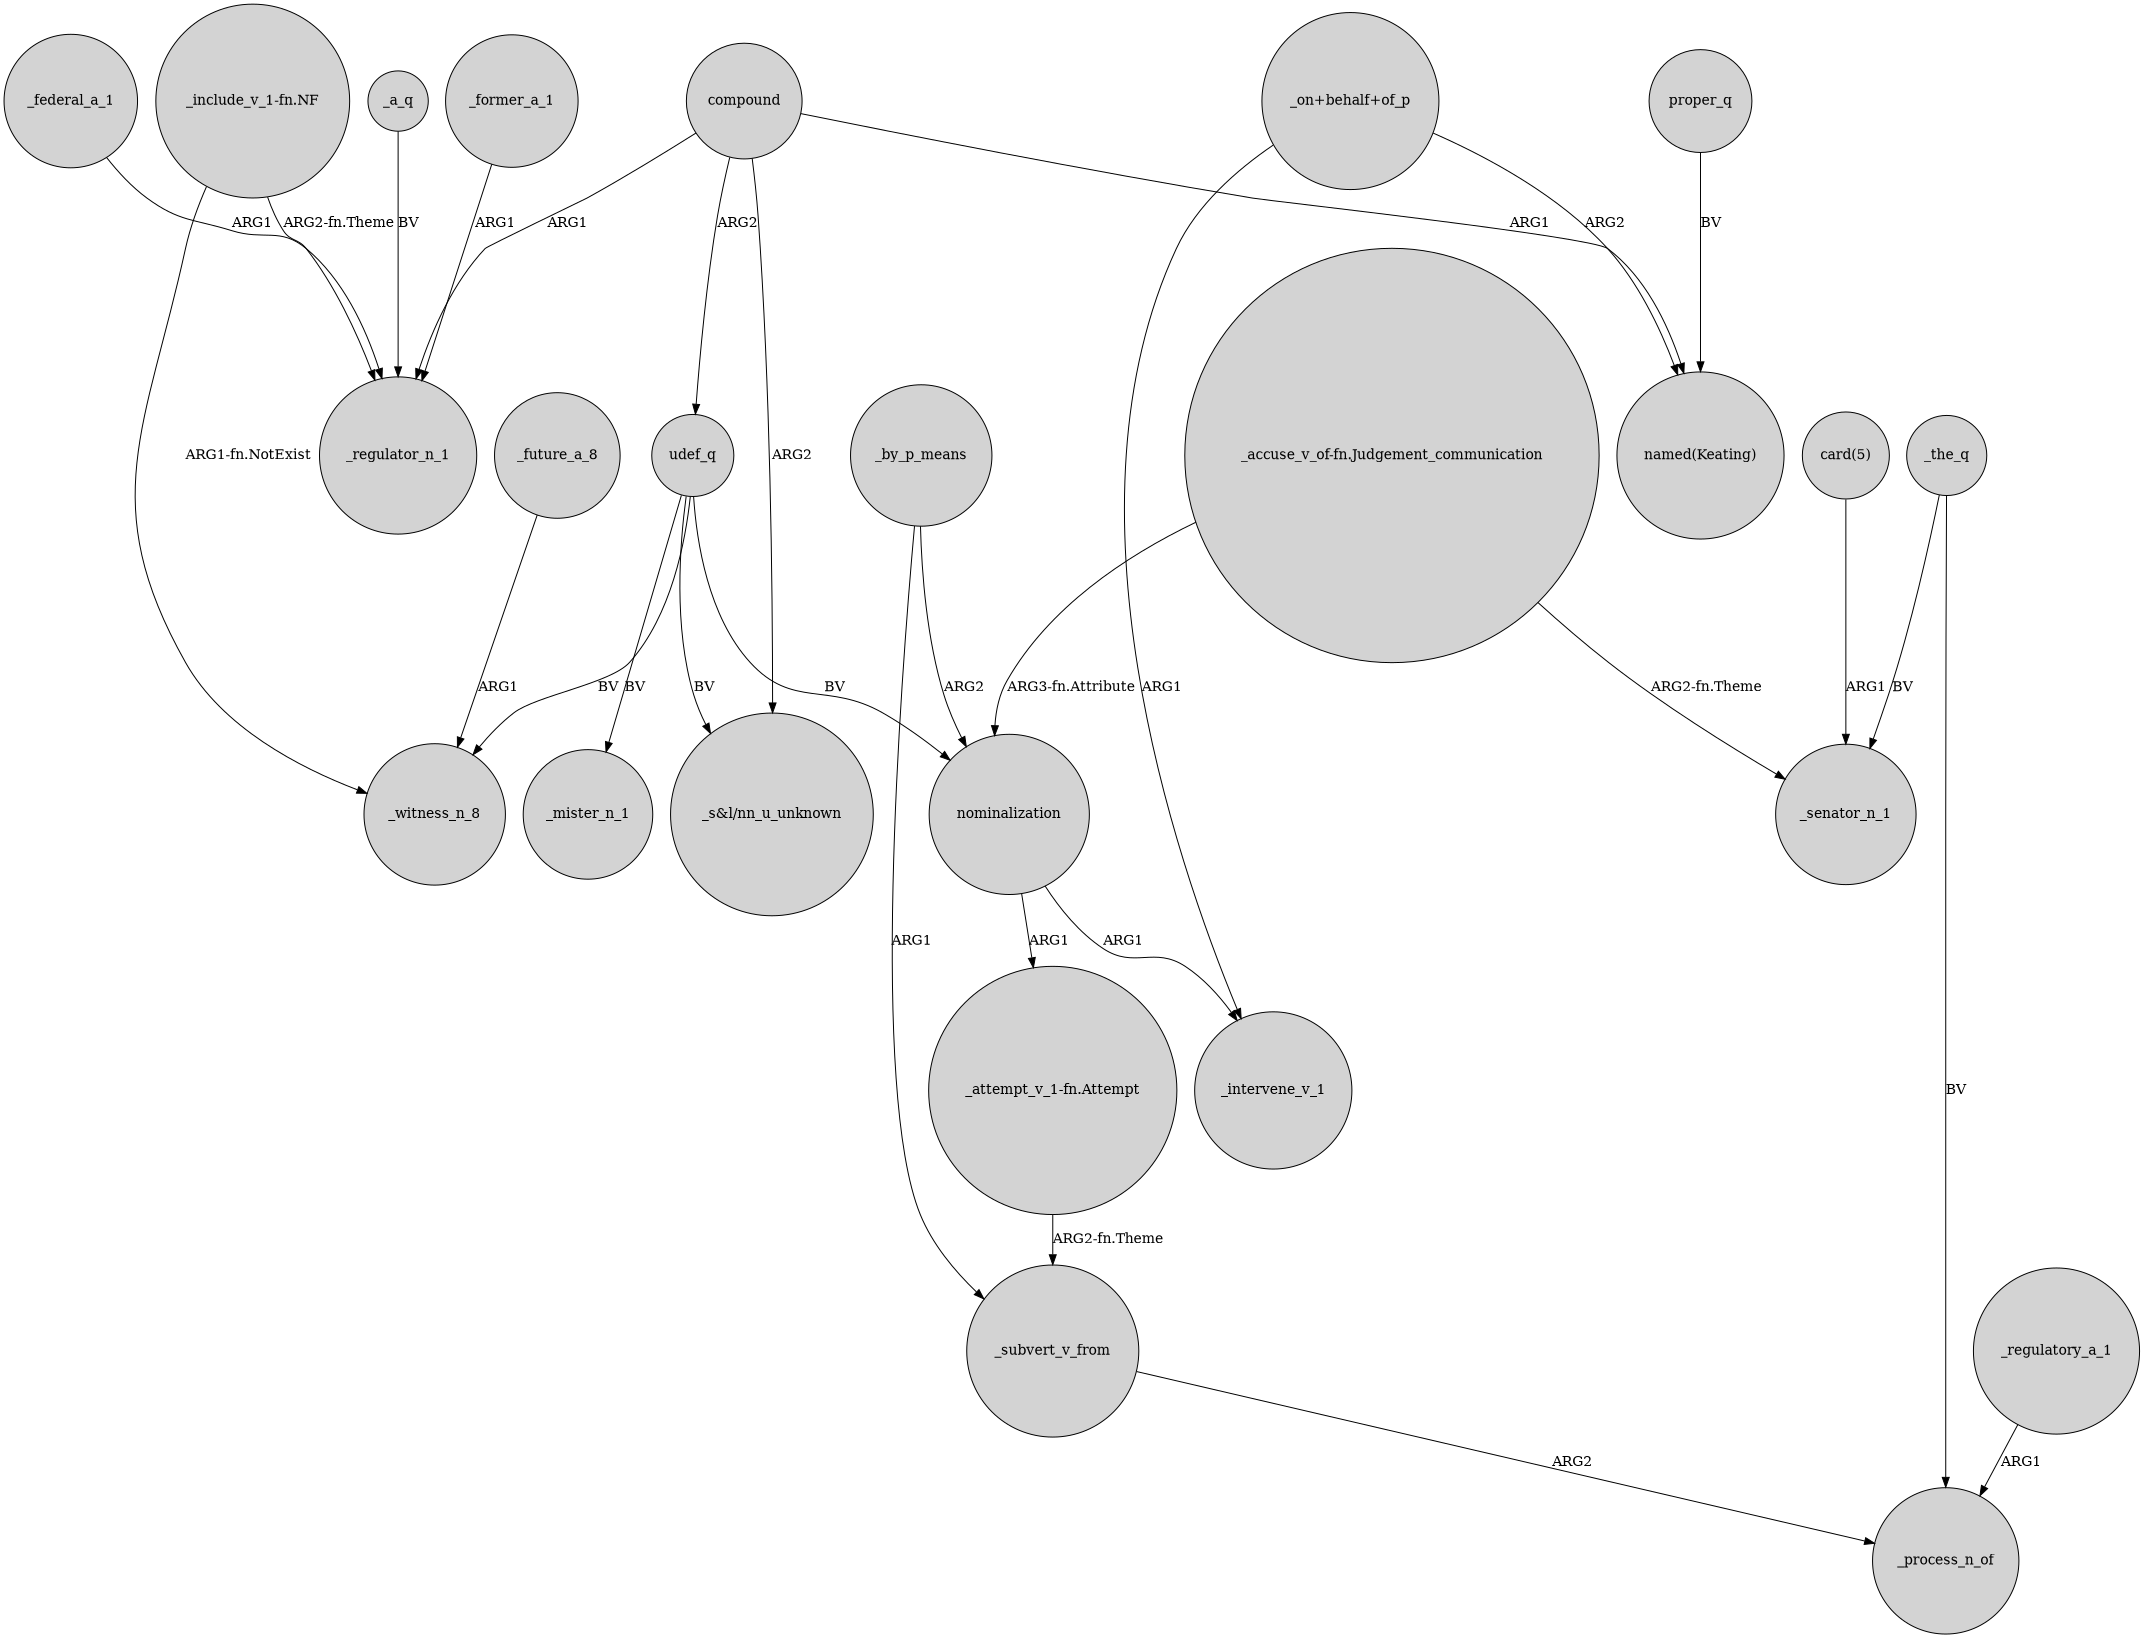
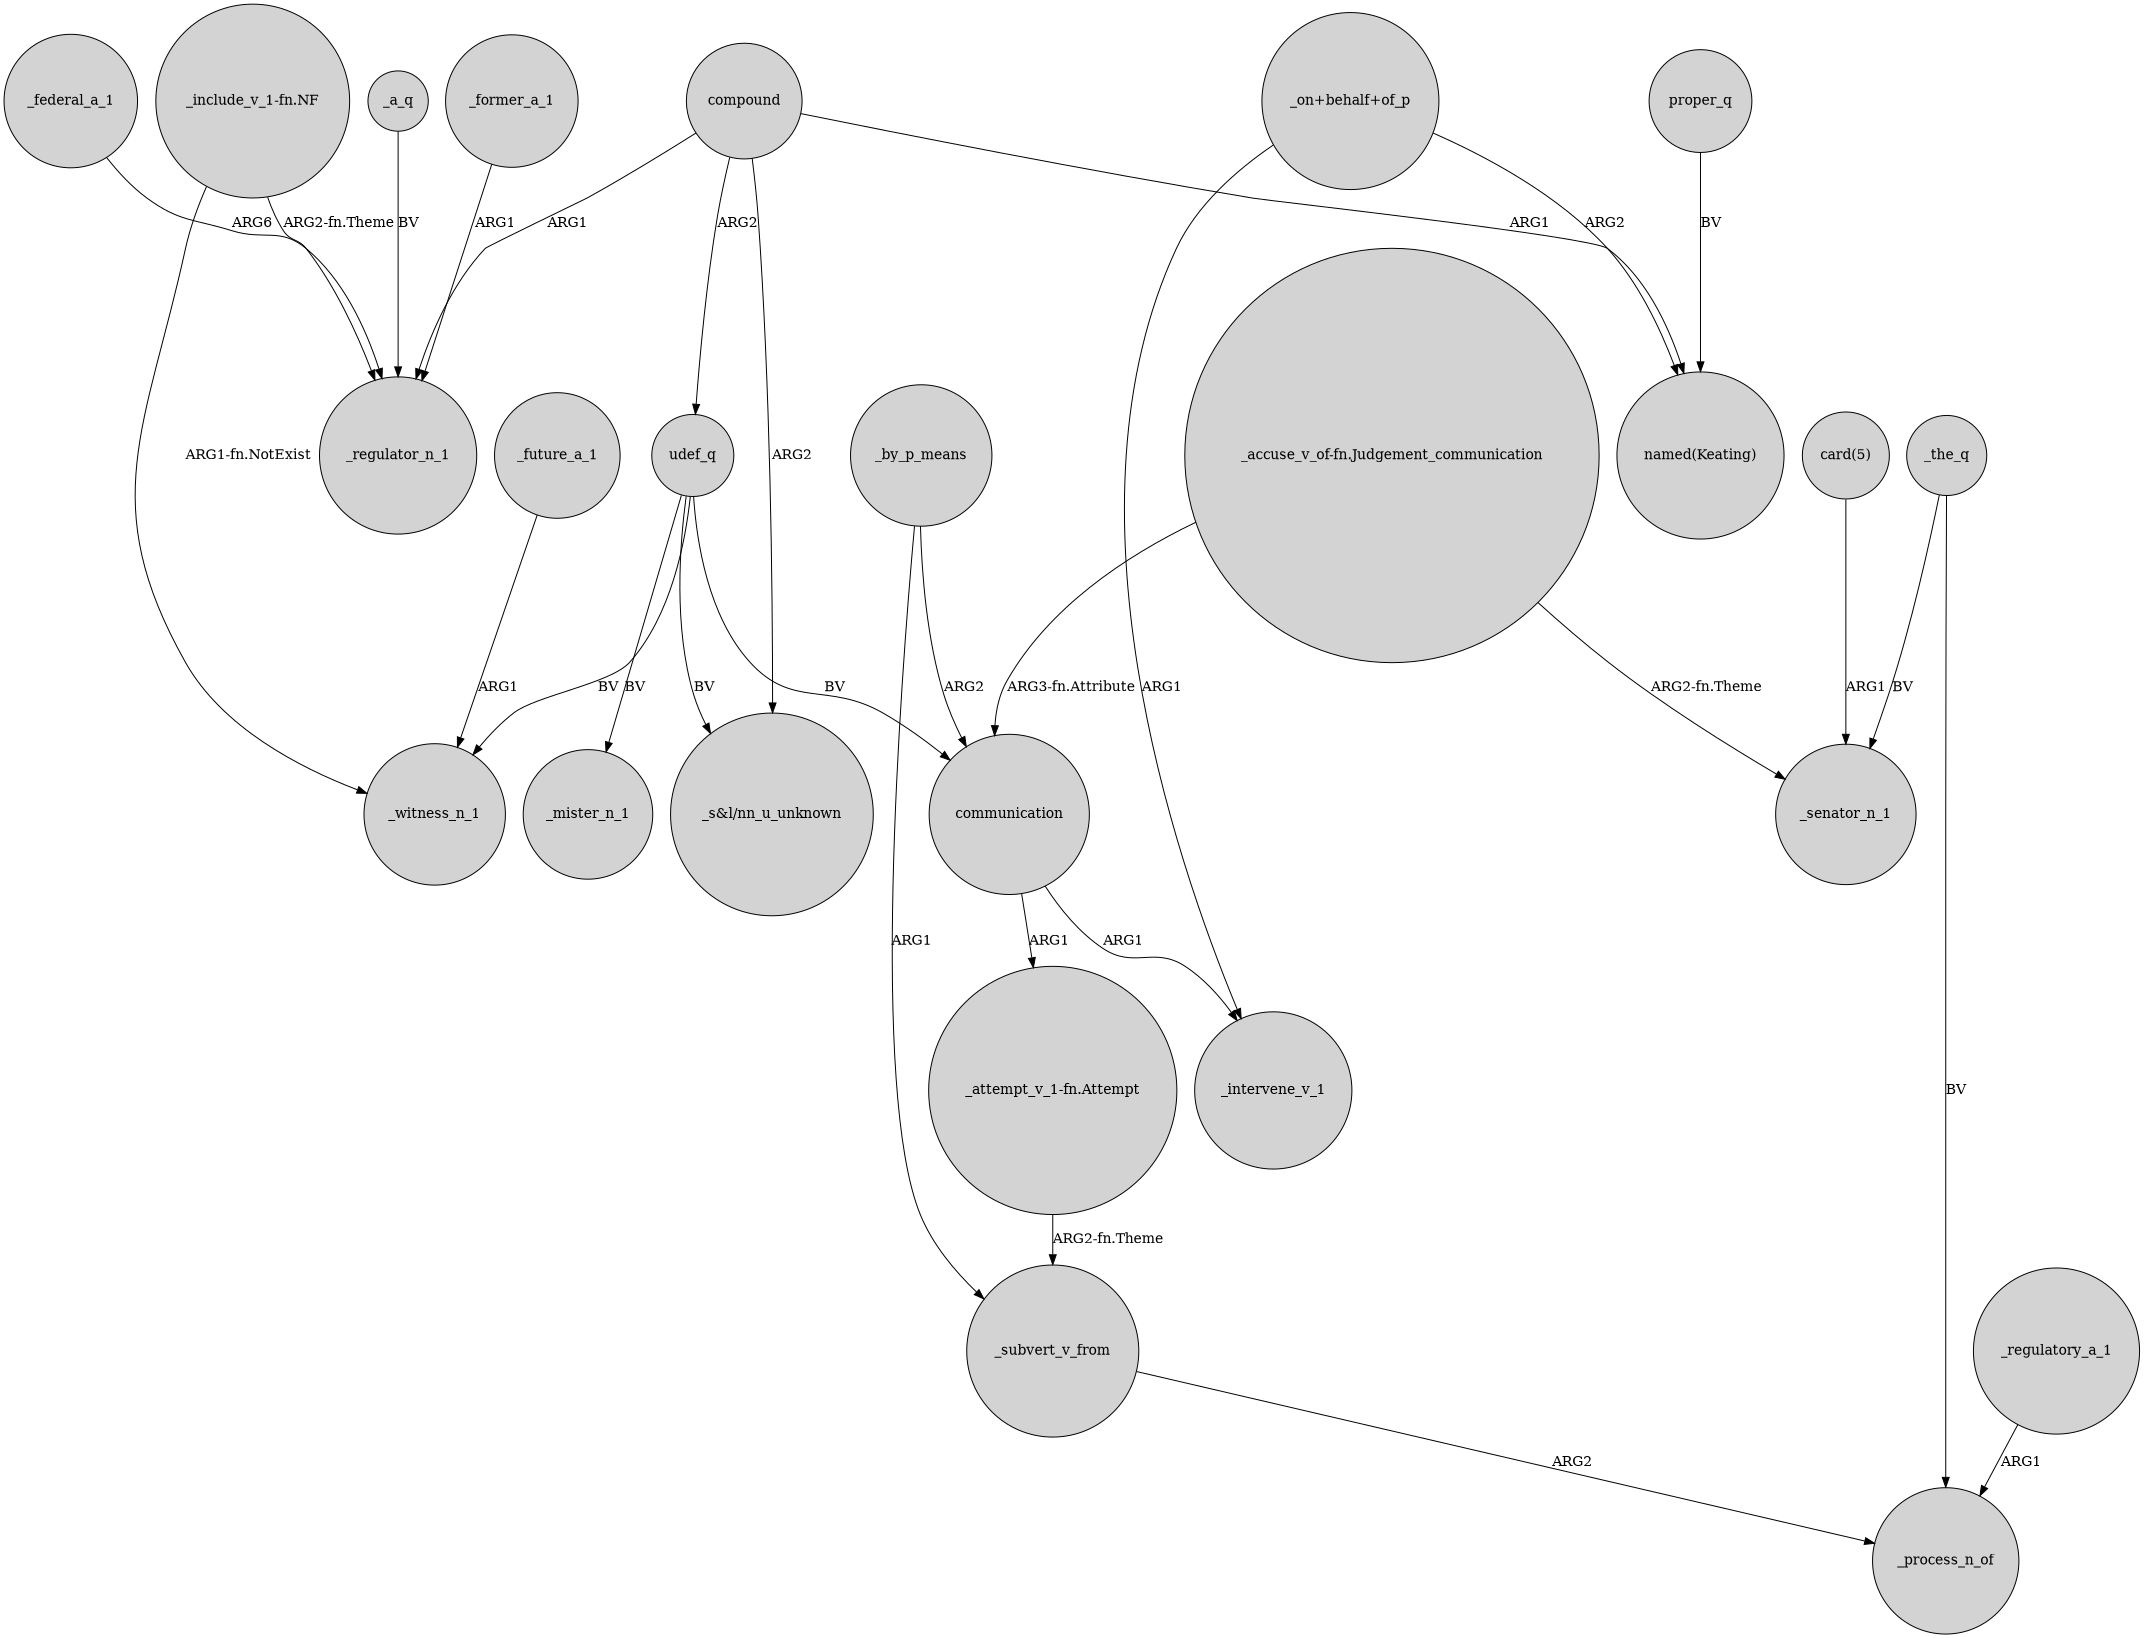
(252, 223) -> (252, 223)
(557, 455) -> (557, 455)
(435, 814) -> (435, 814)
(1009, 814) -> (1009, 814)
